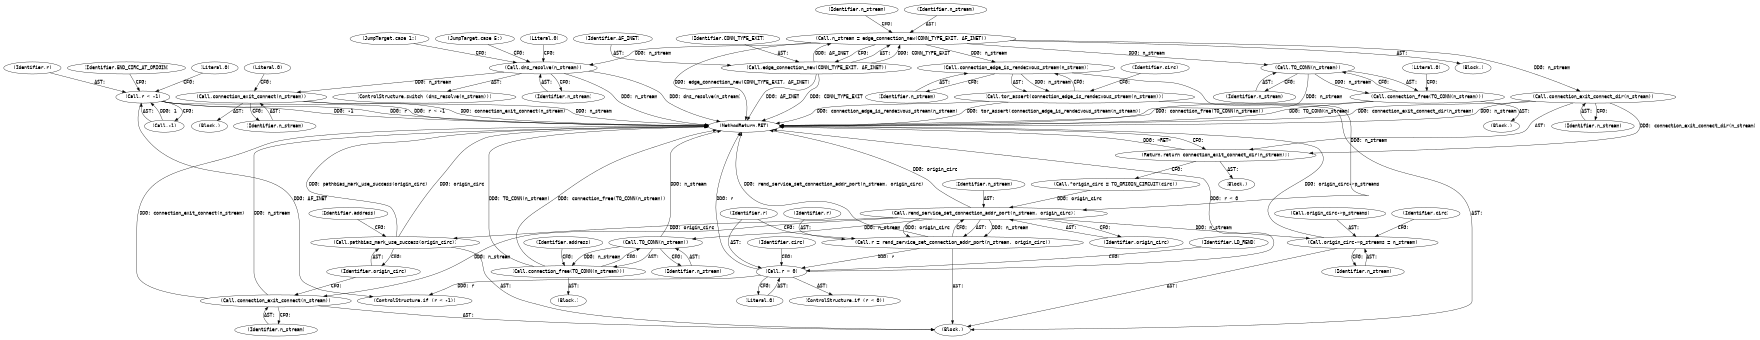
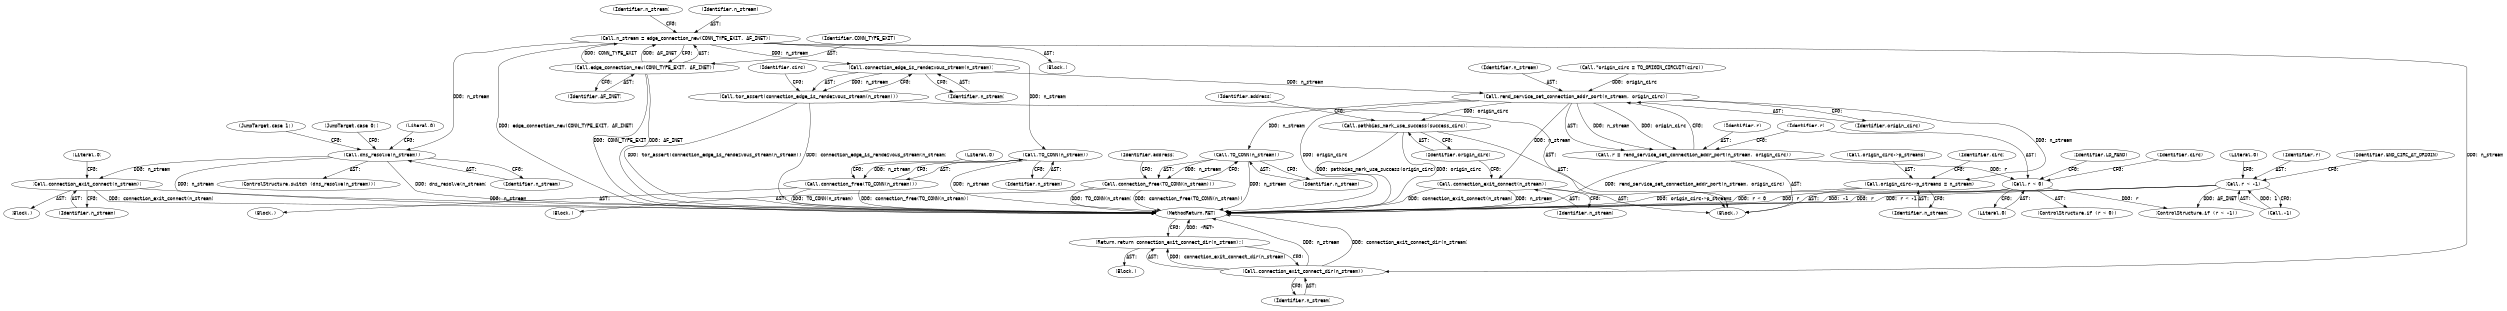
(475, 39) -> (351, 126)
none -> (602, 79)
(1167, 169) -> (1272, 251)
(395, 243) -> (1405, 126)
